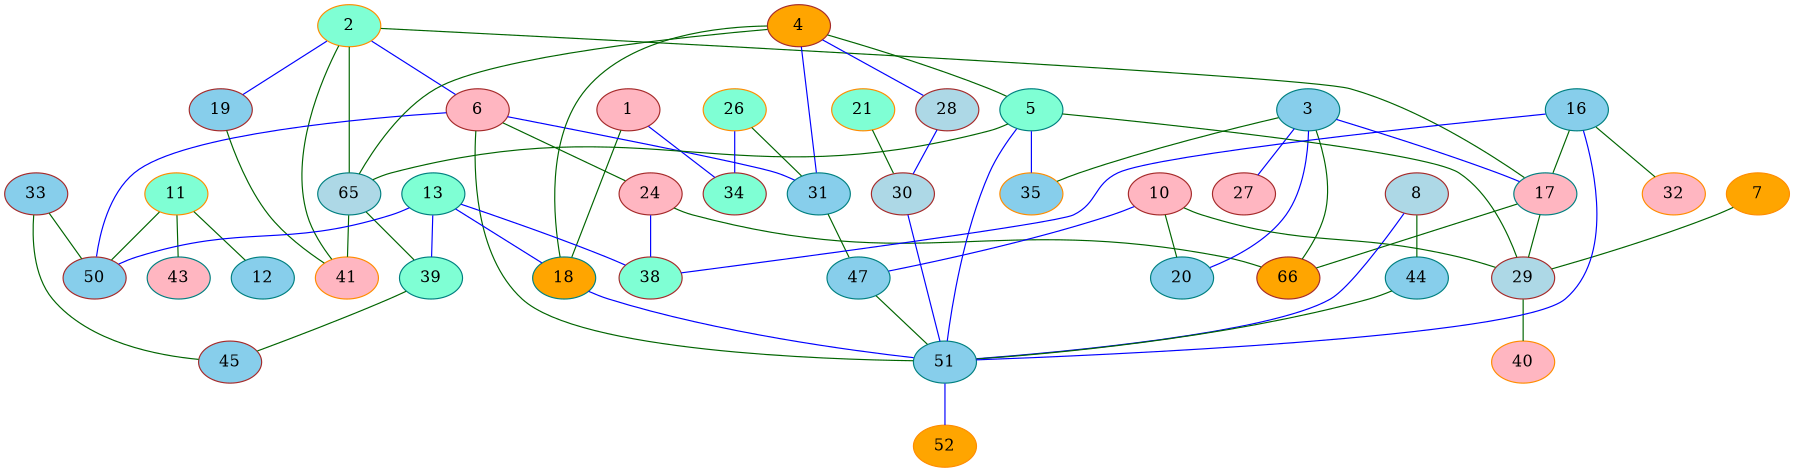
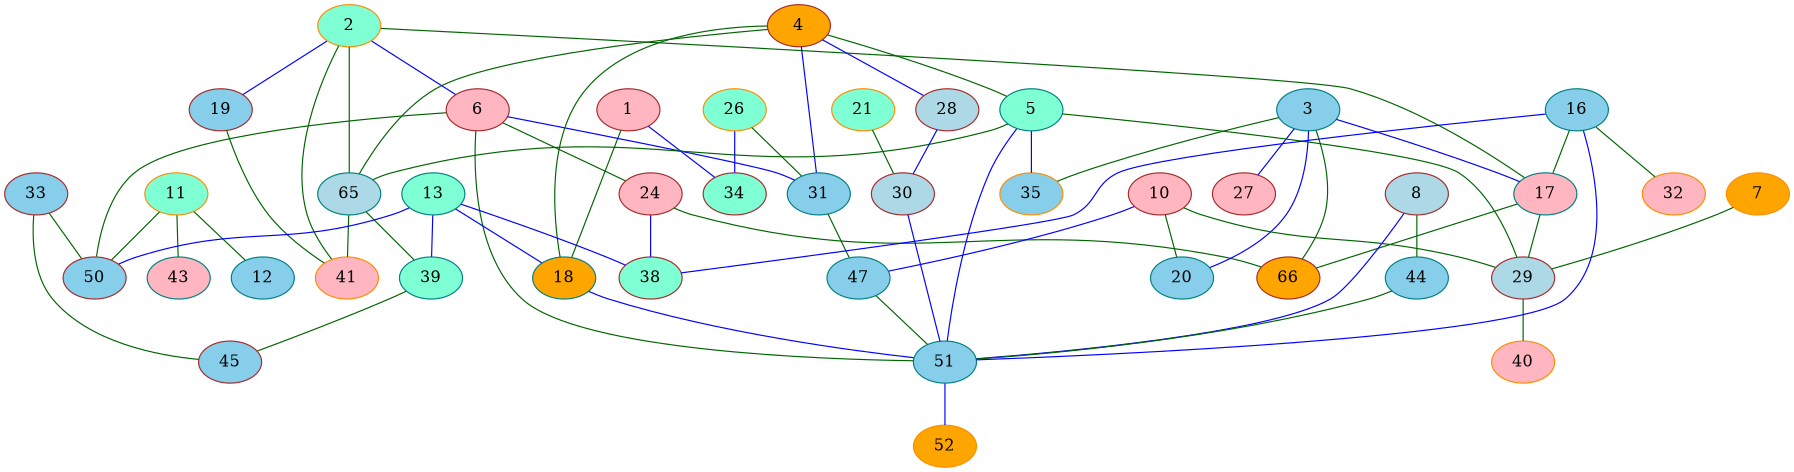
(241, 137) -> (241, 137)
